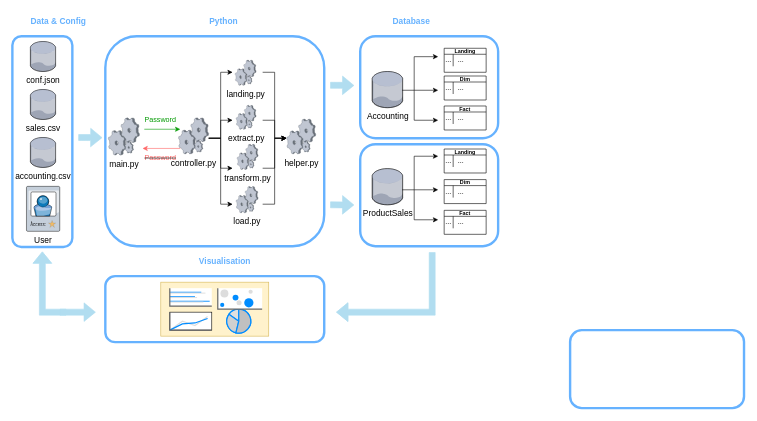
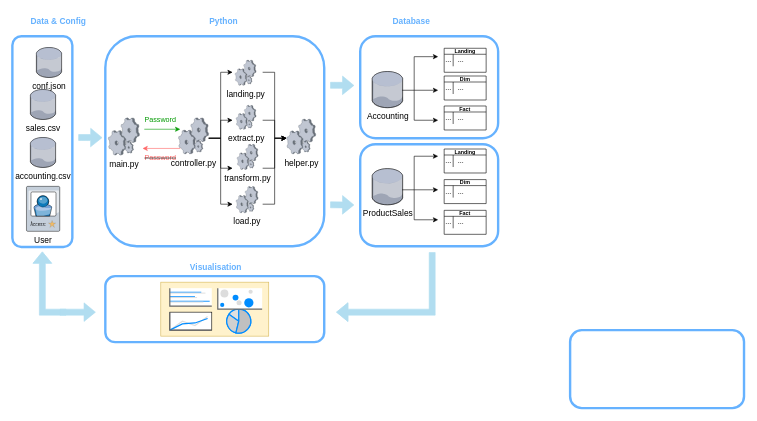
(43, 57) -> (49, 63)
(225, 261) -> (216, 267)
